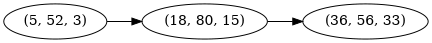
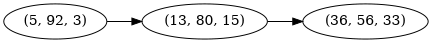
(55, 21) -> (55, 21)
(205, 21) -> (205, 21)
